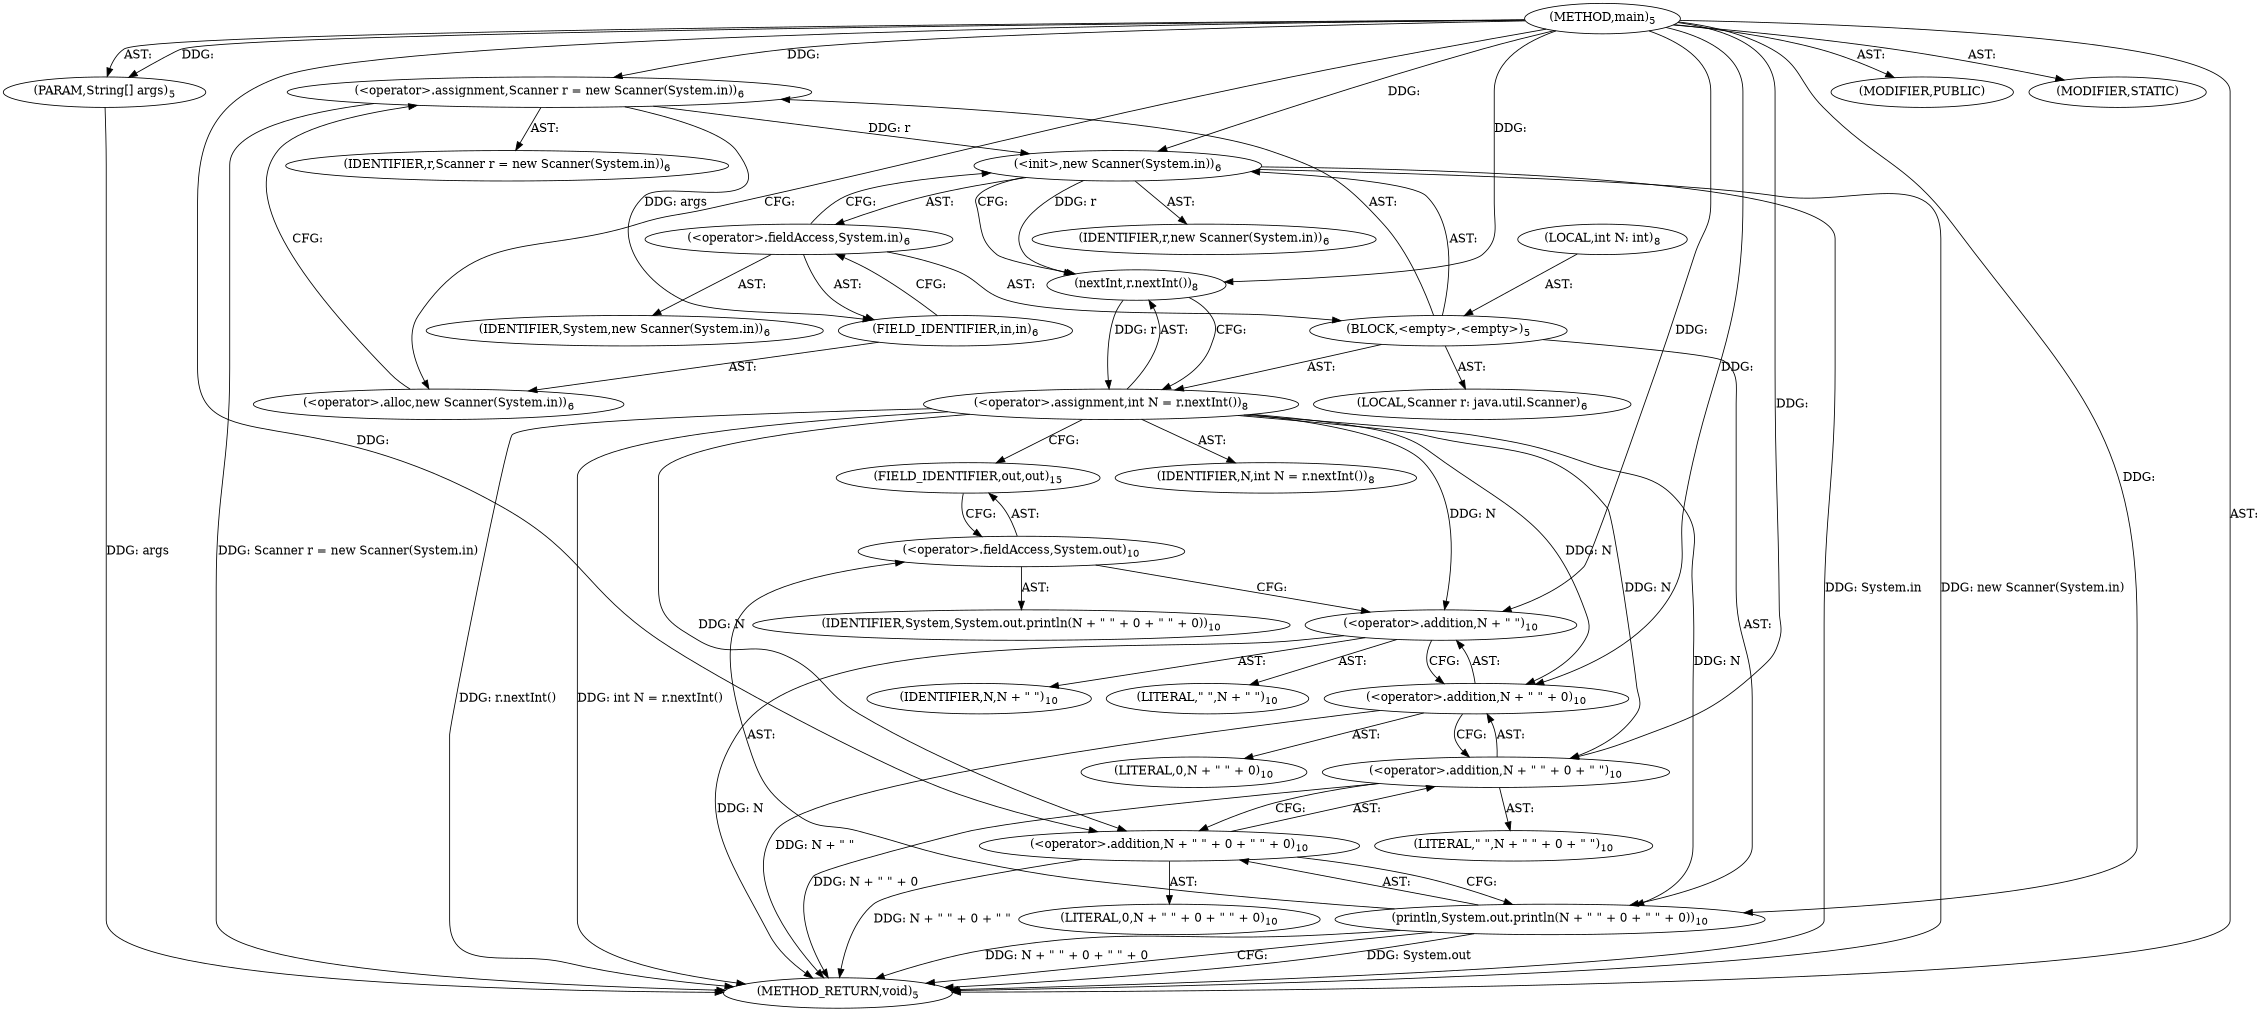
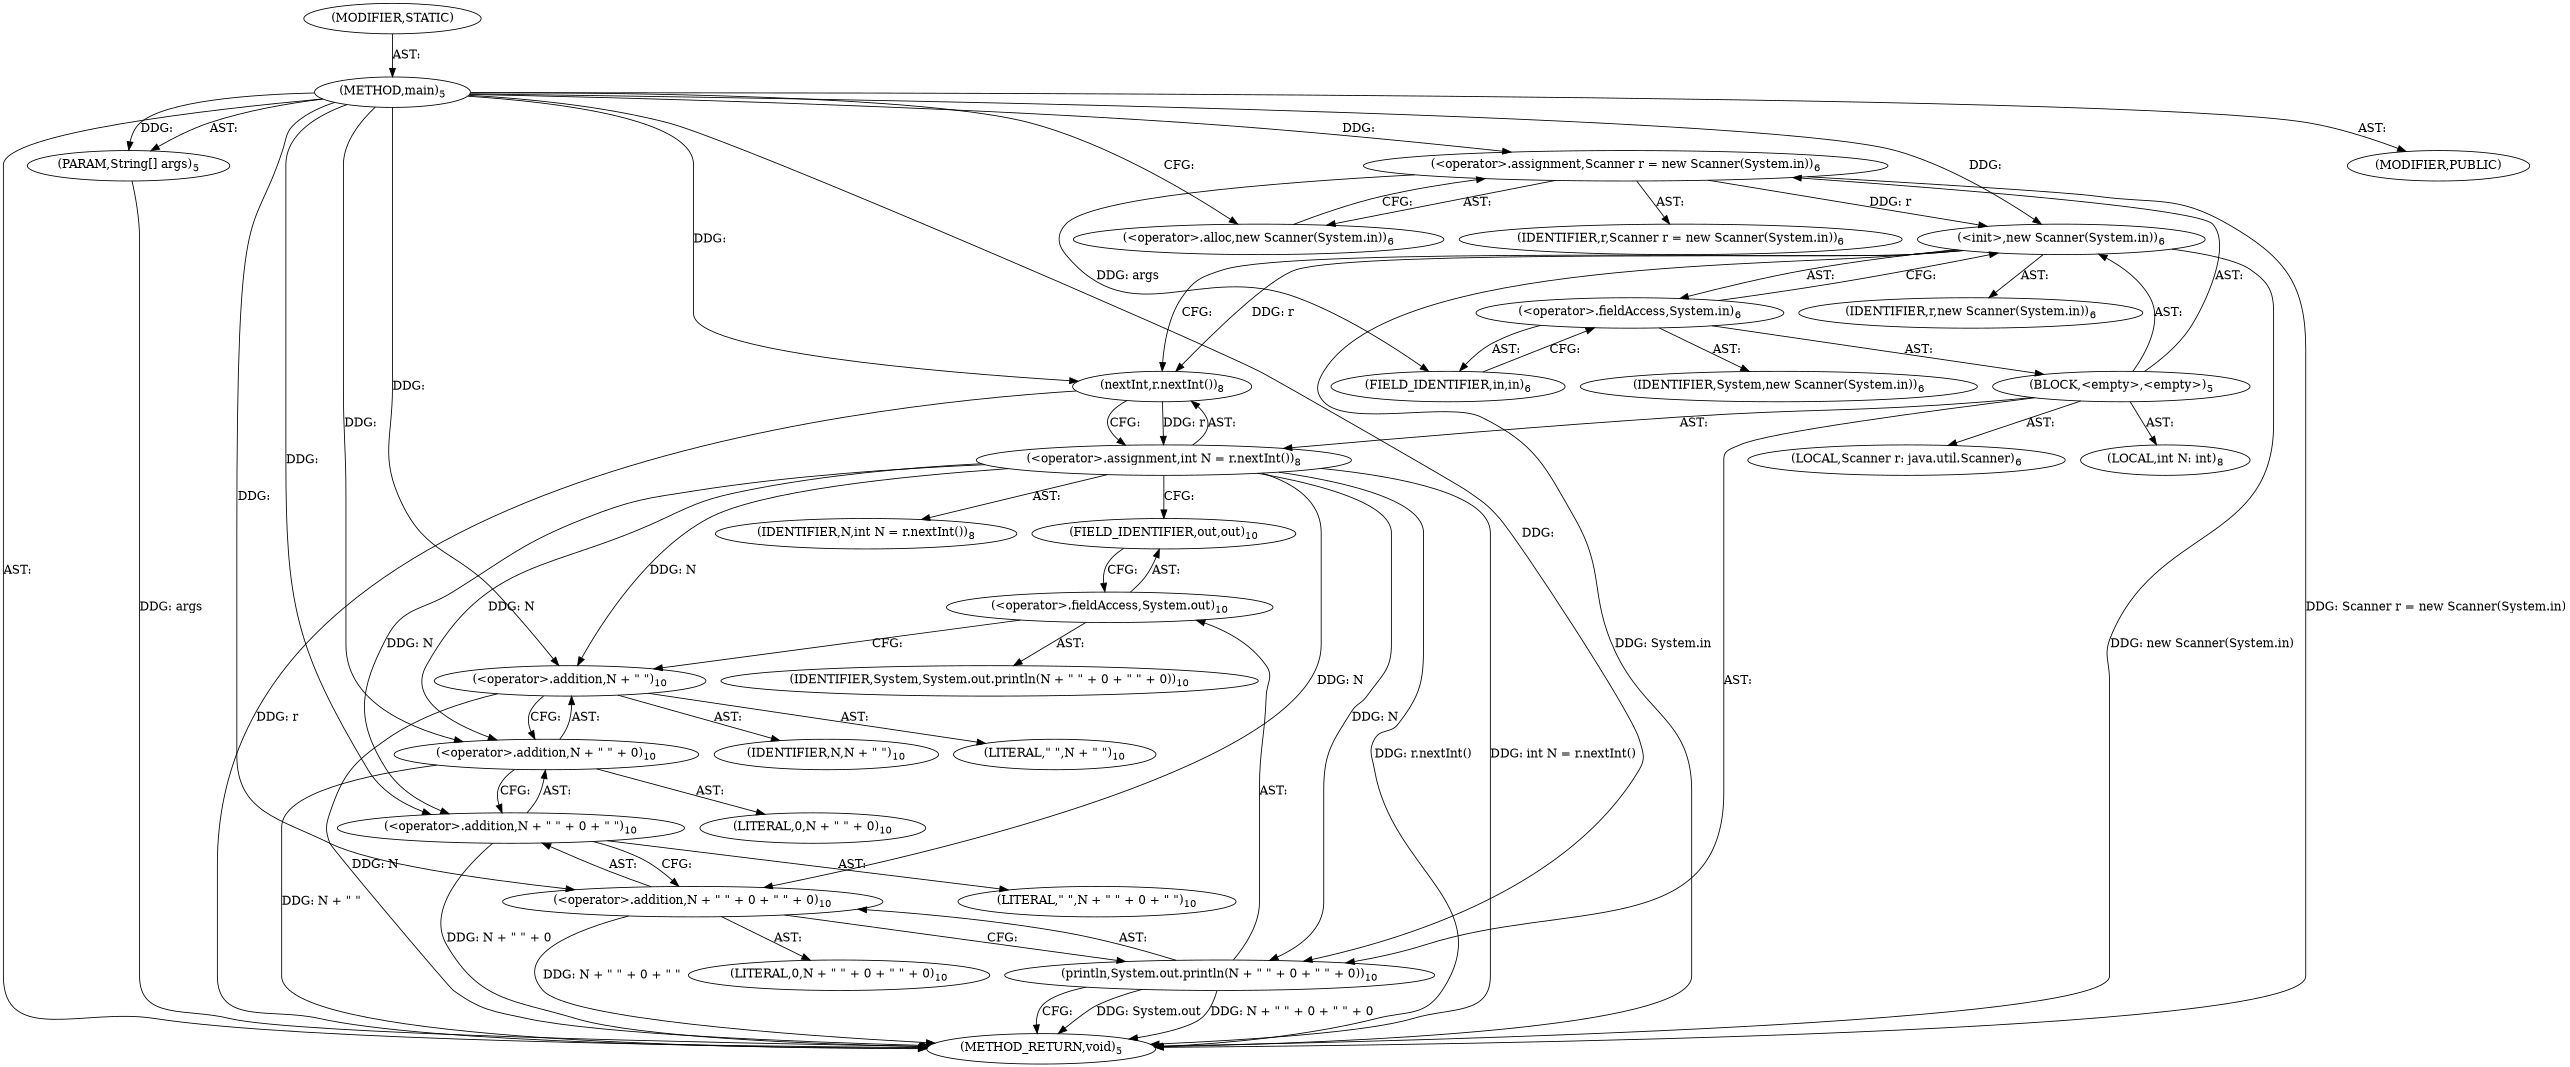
(1865, 45) -> (392, 51)
(1525, 283) -> (2141, 420)
(708, 366) -> (1445, 202)
(1056, 477) -> (1252, 532)
none -> (263, 709)
